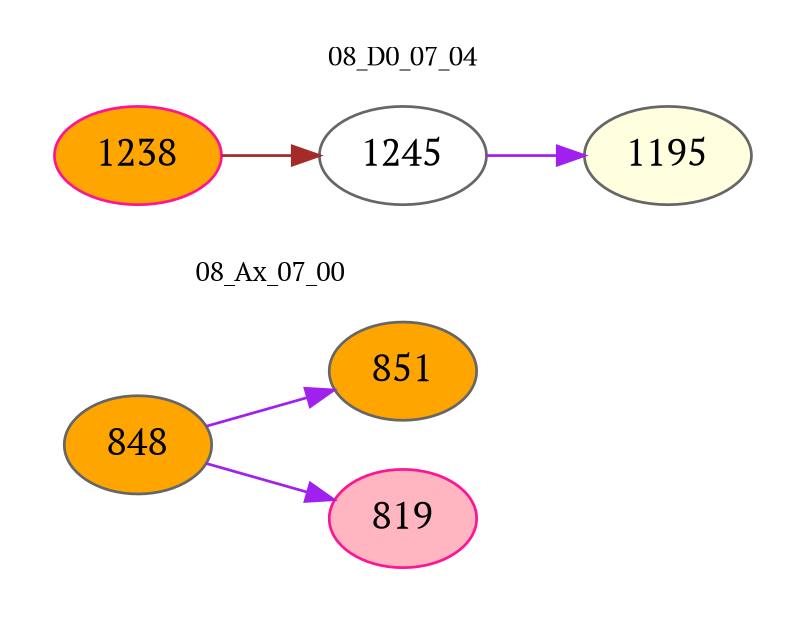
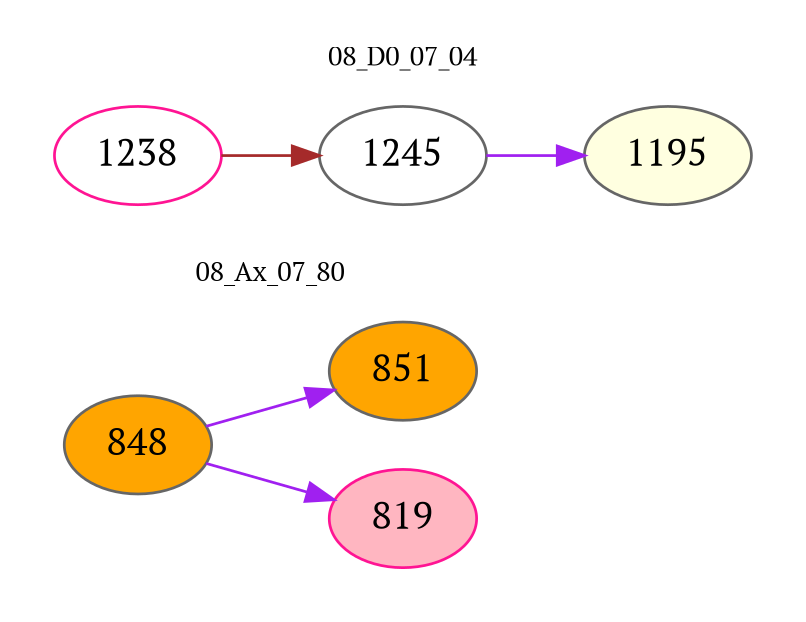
(138, 156) -> (138, 156)
(270, 274) -> (270, 274)
